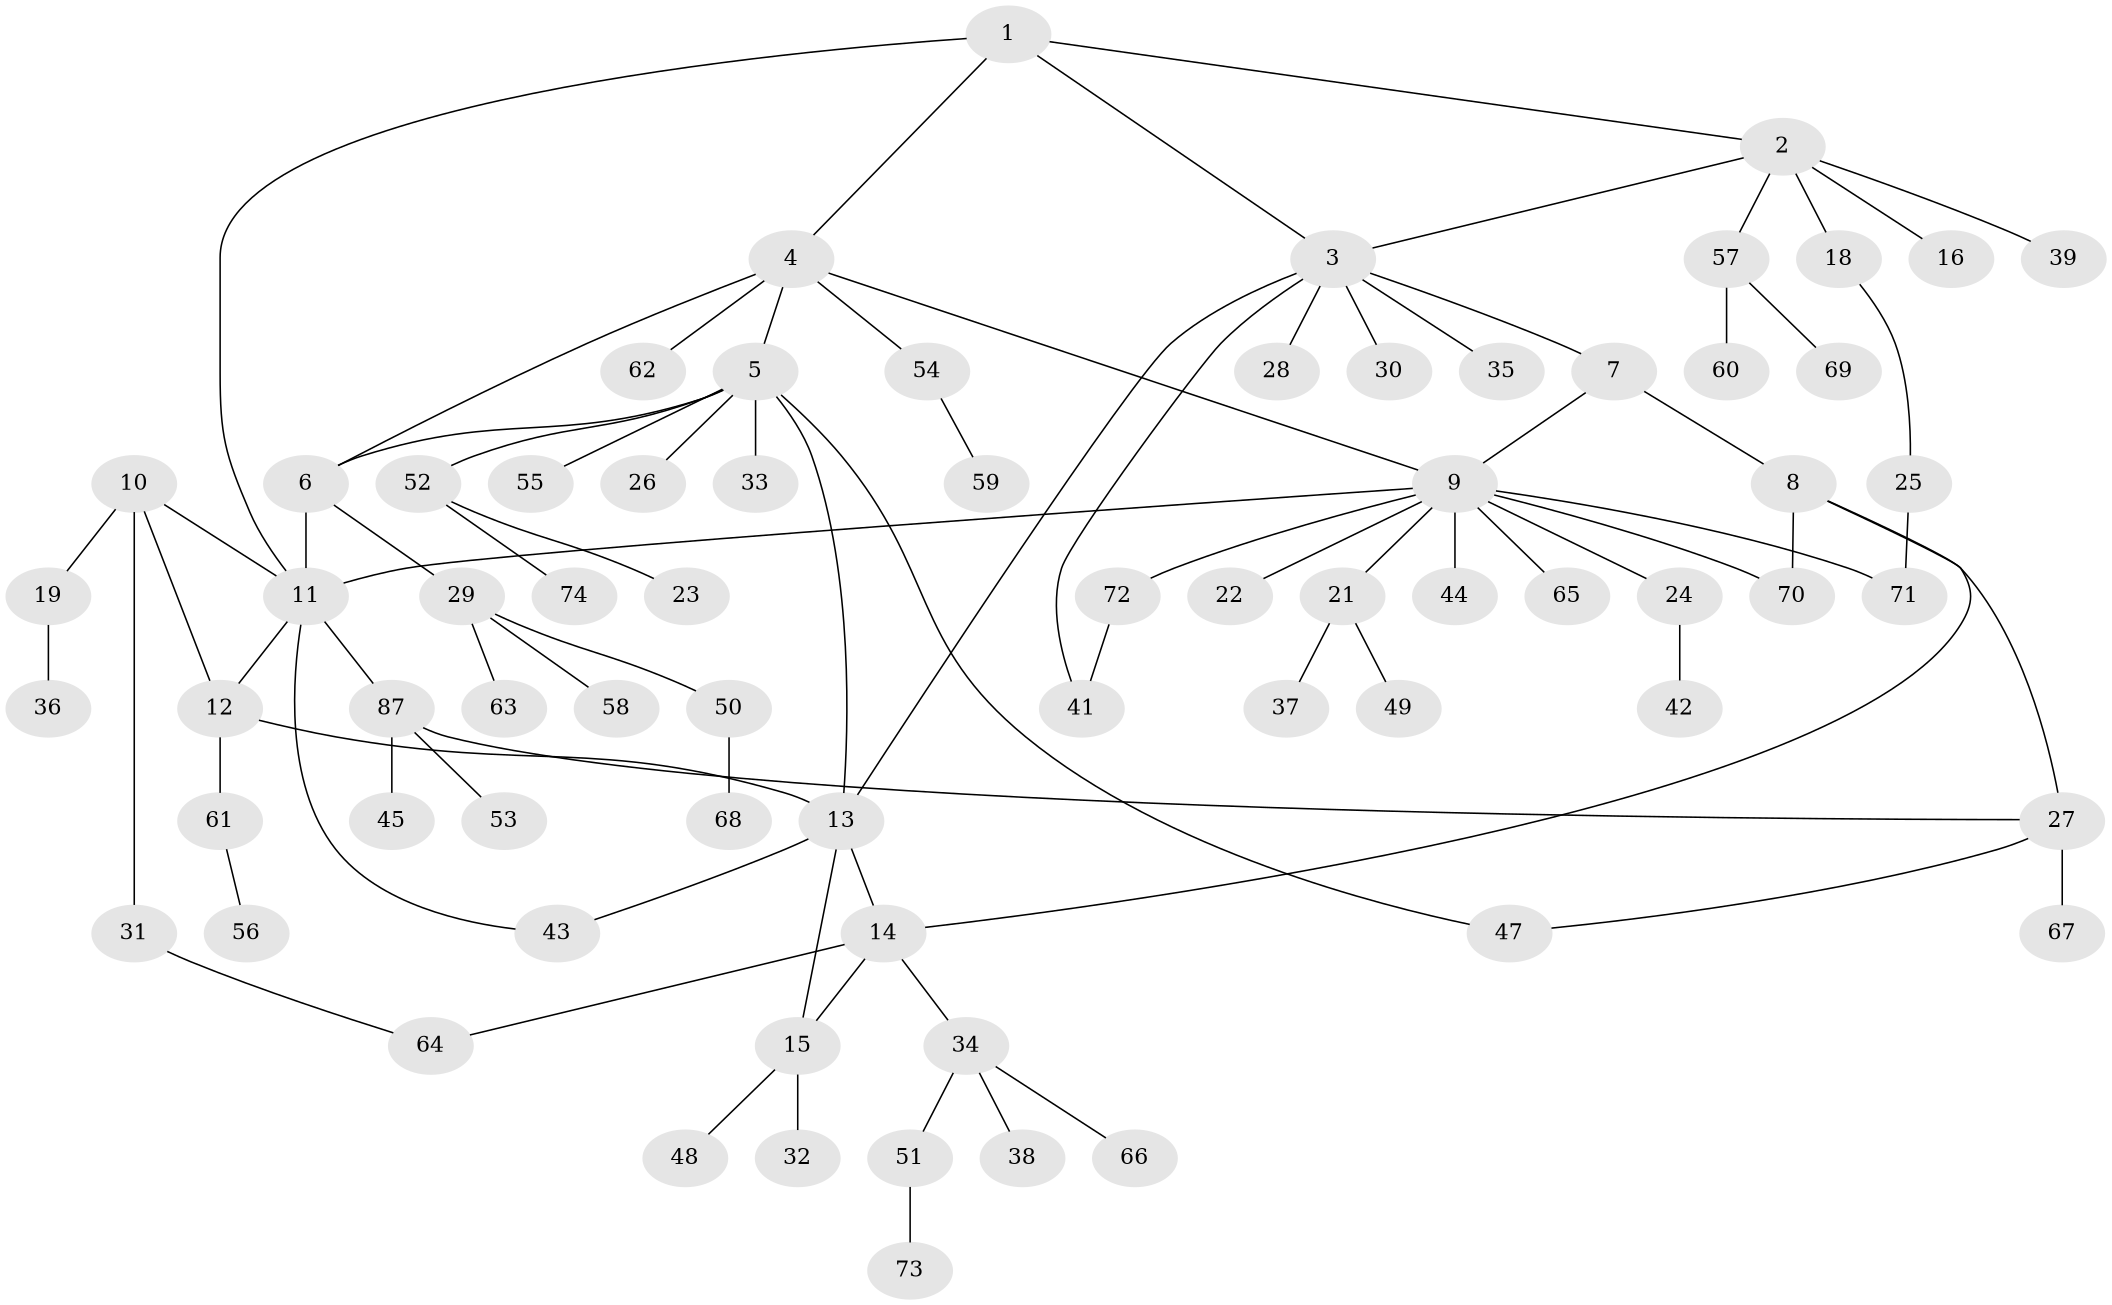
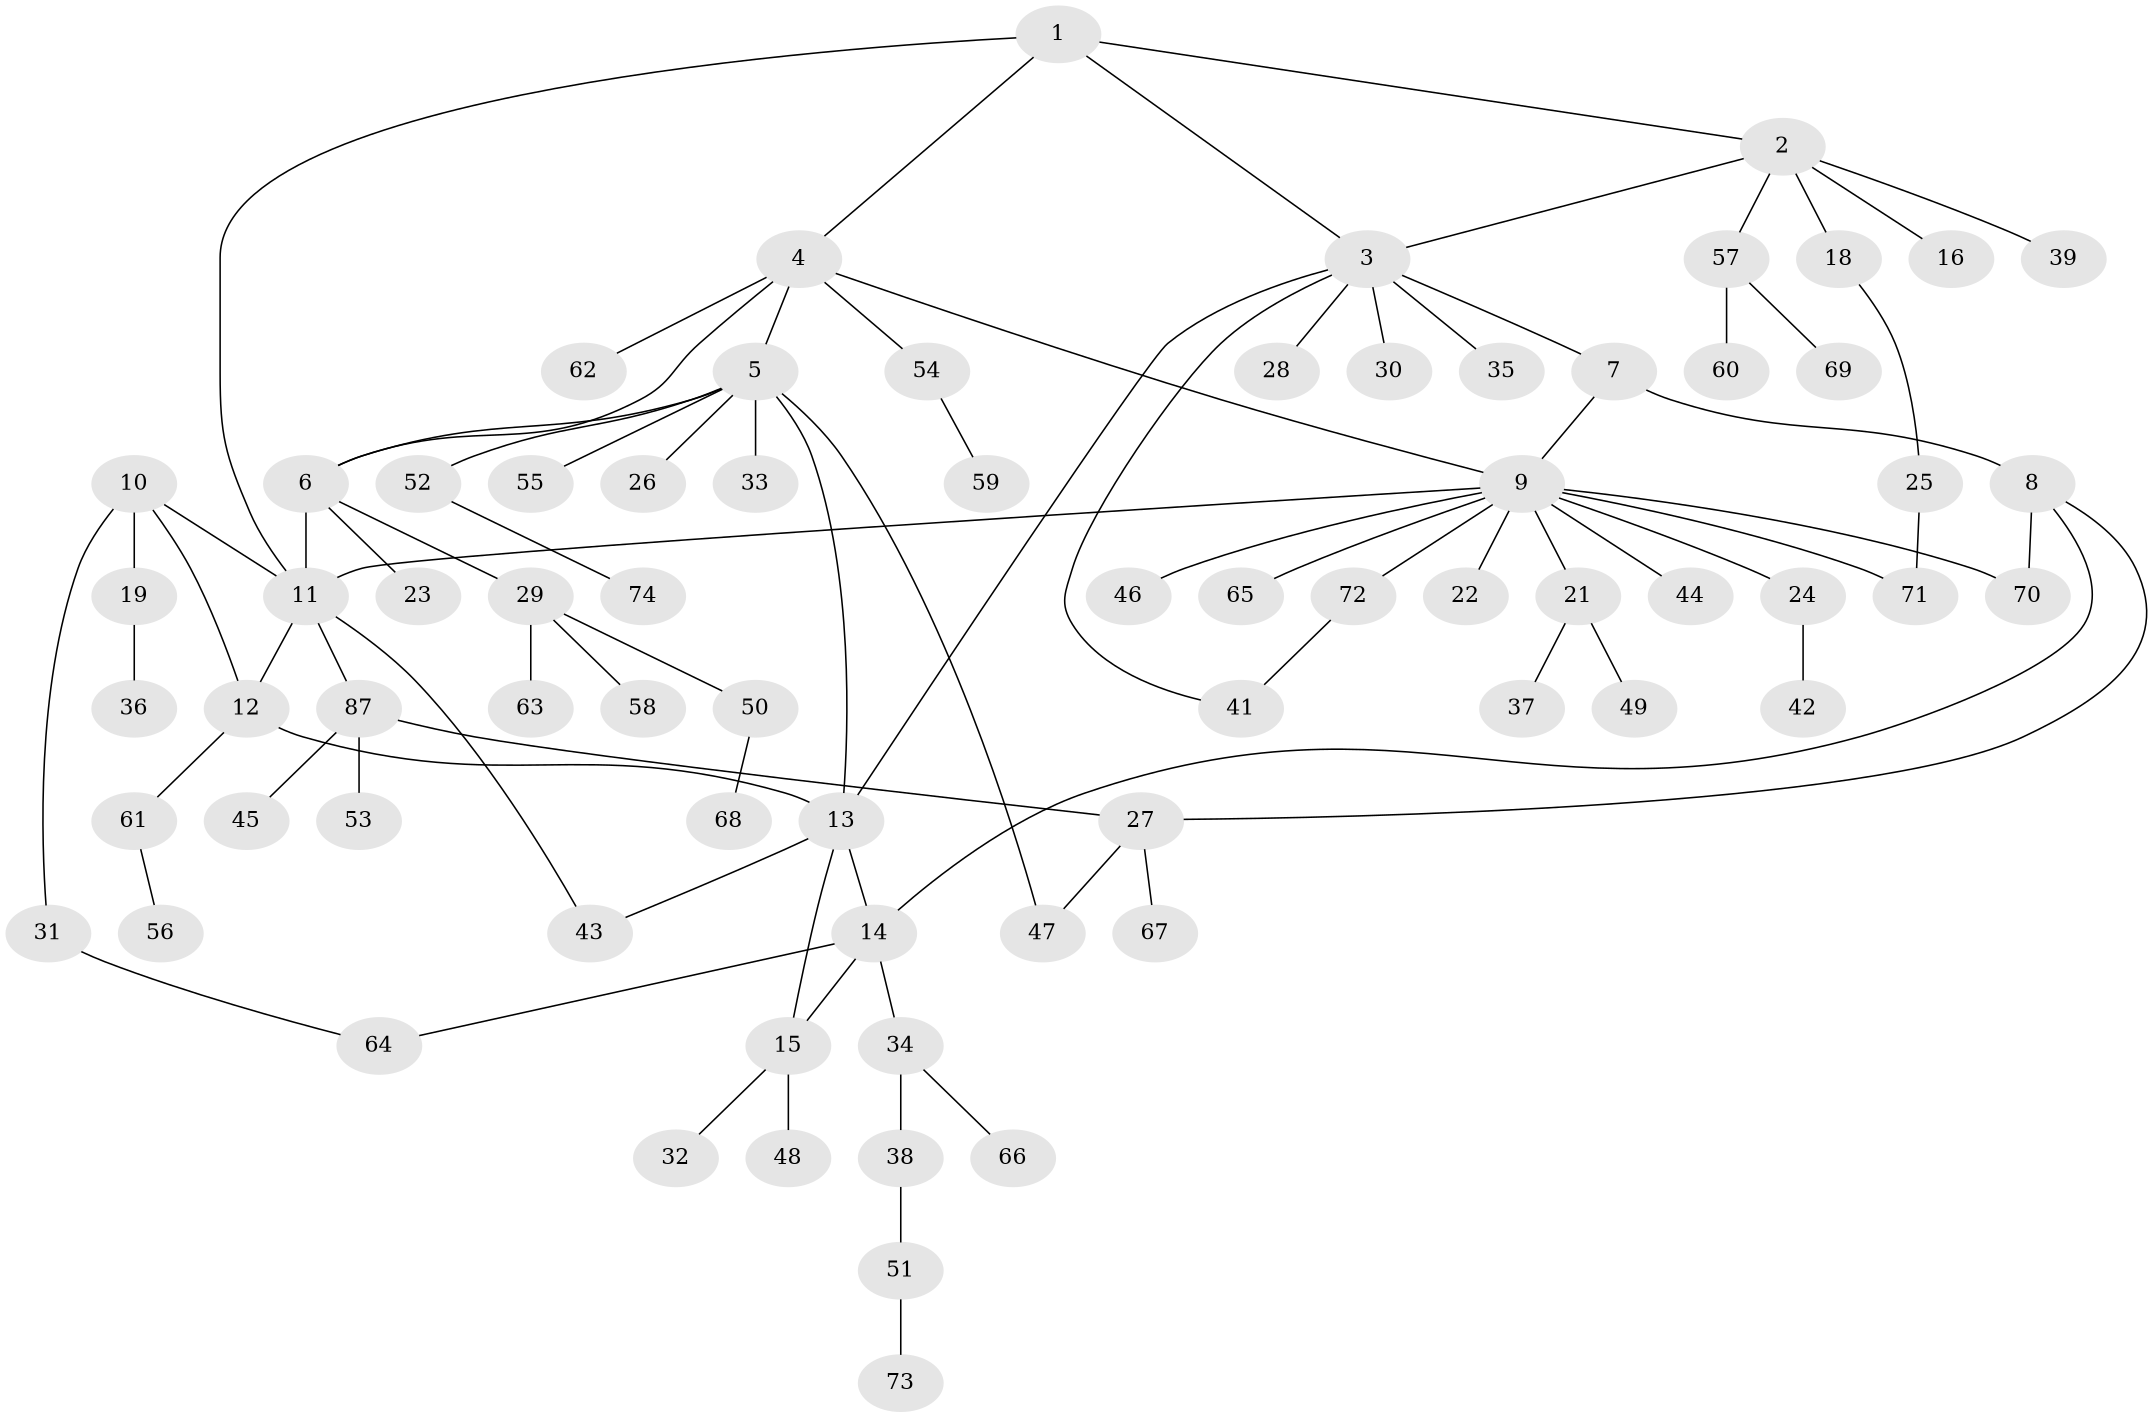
(553, 540) -> (362, 540)
none -> (1129, 596)
(938, 1102) -> (901, 1215)
